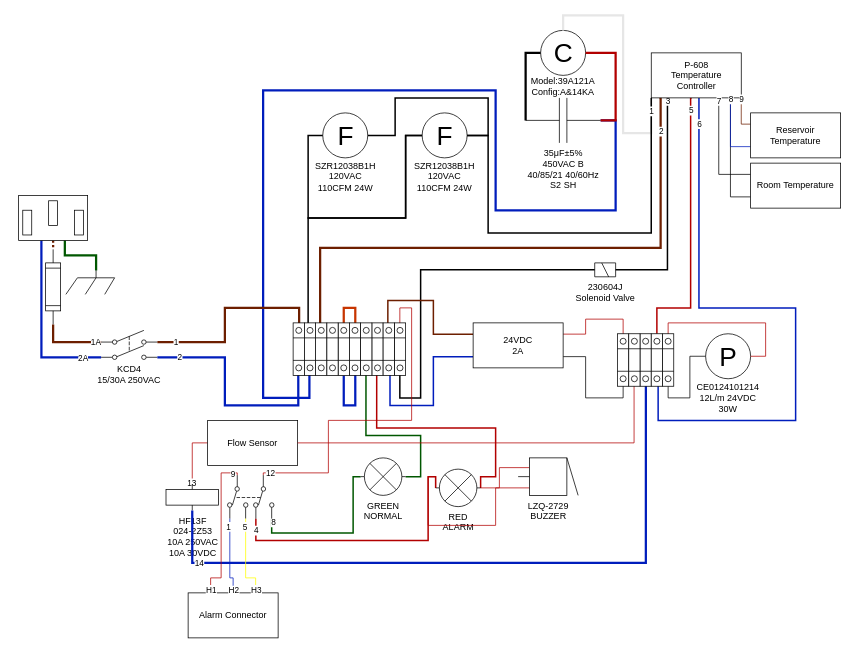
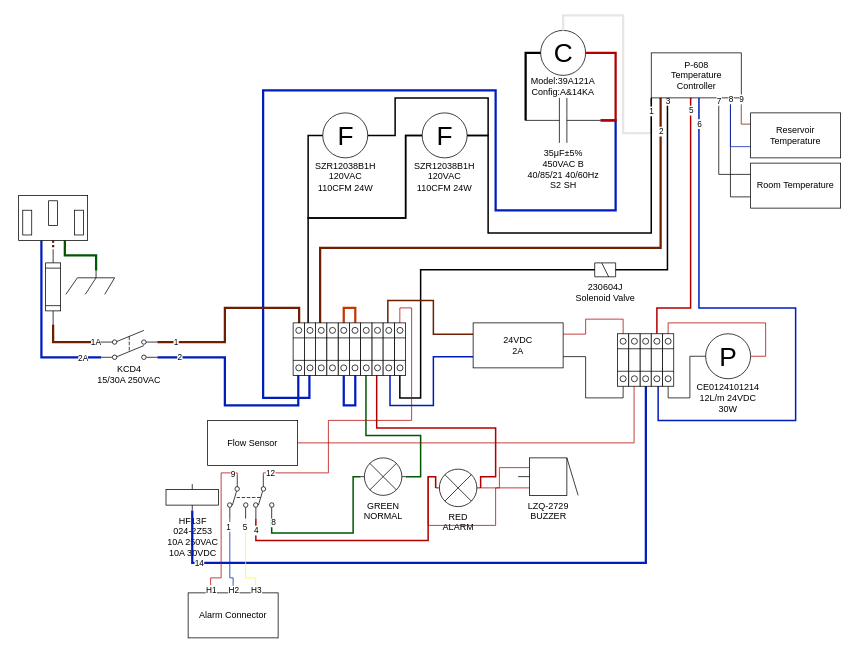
(192, 455) -> none
